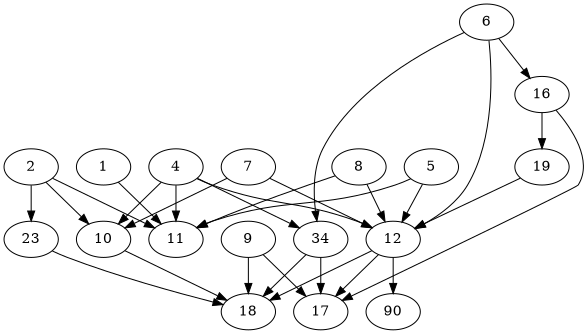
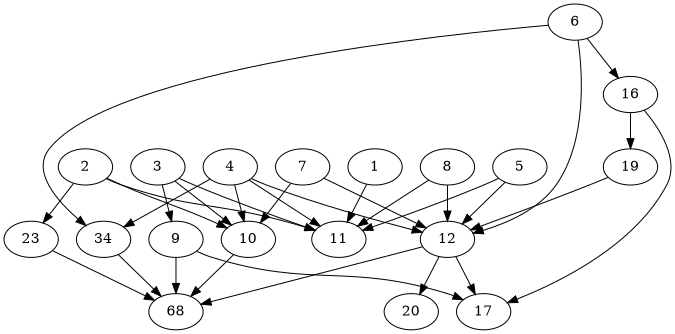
none -> (158, 167)
(321, 269) -> none
(248, 312) -> (176, 312)
(393, 312) -> (411, 312)
